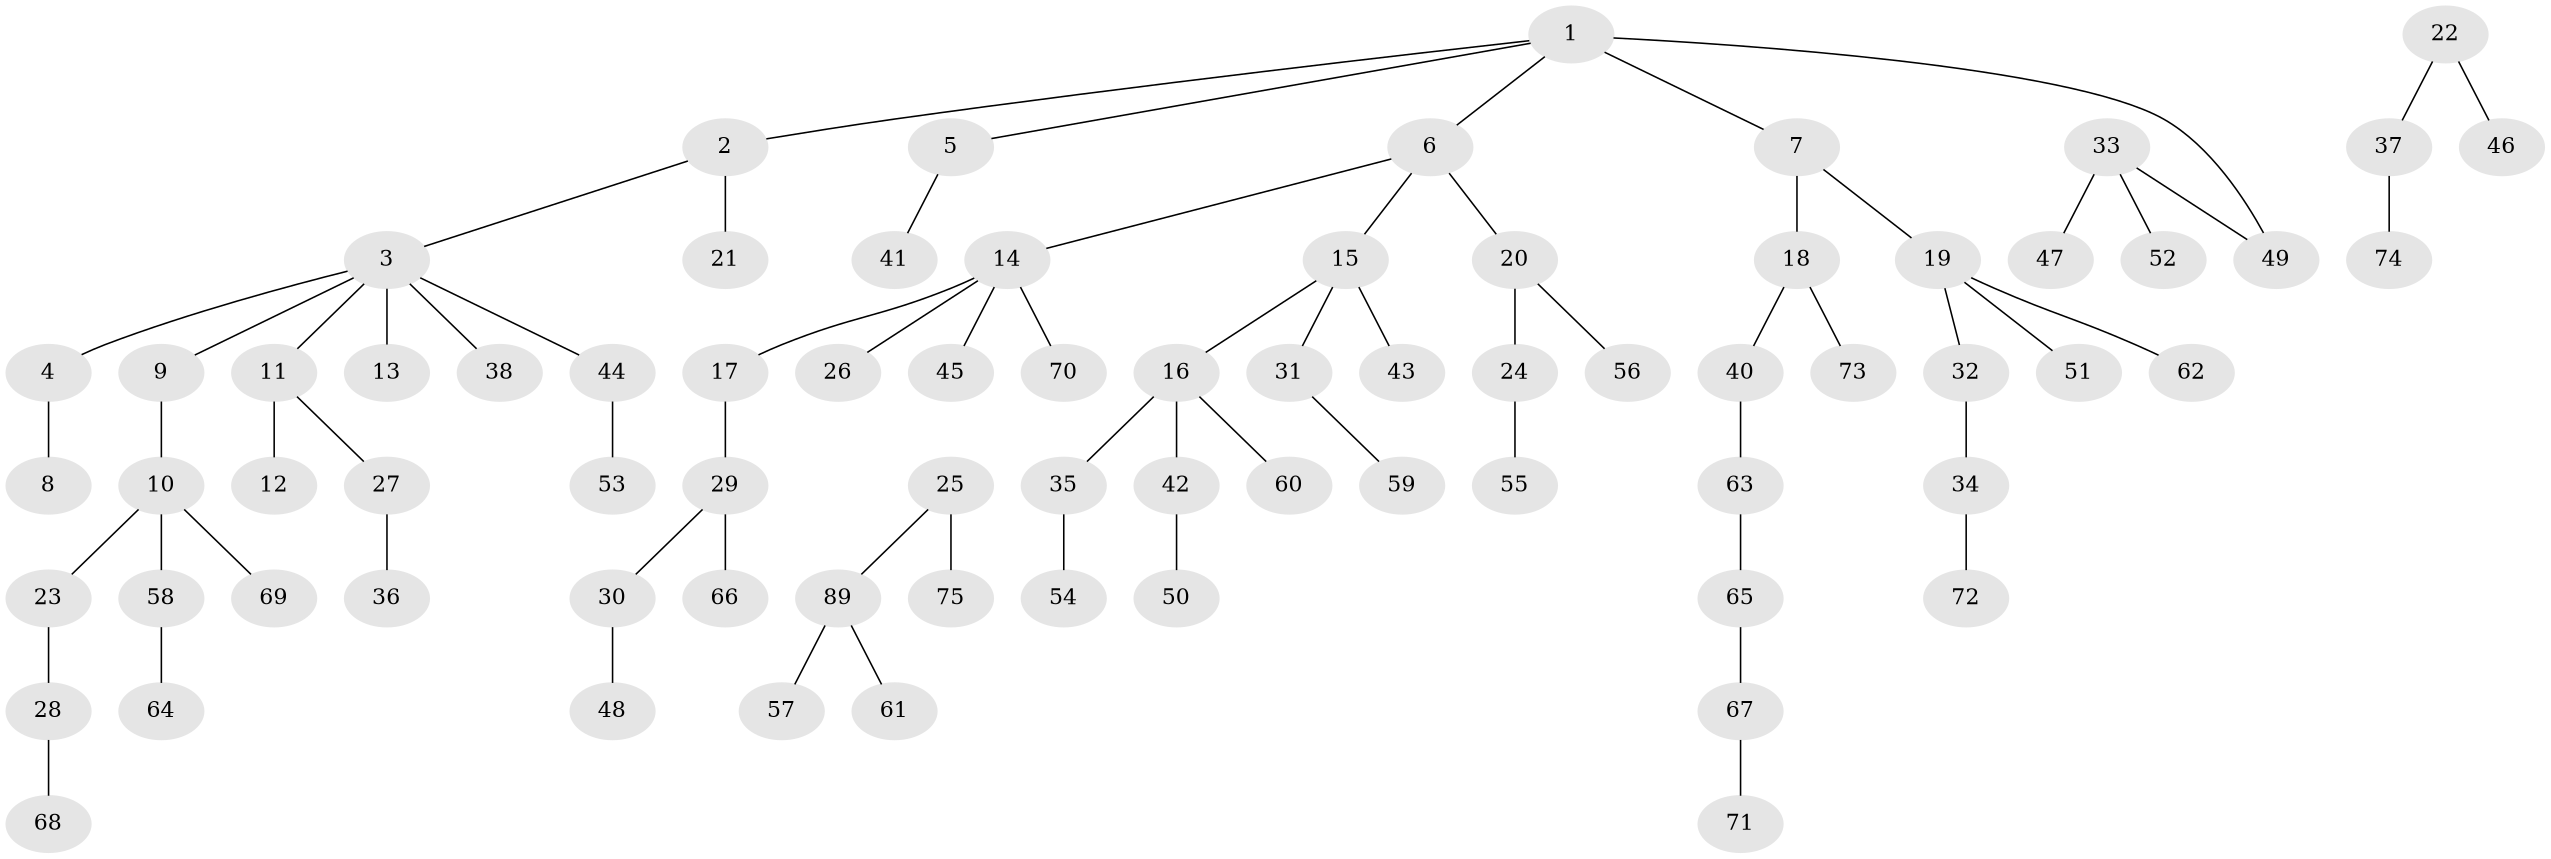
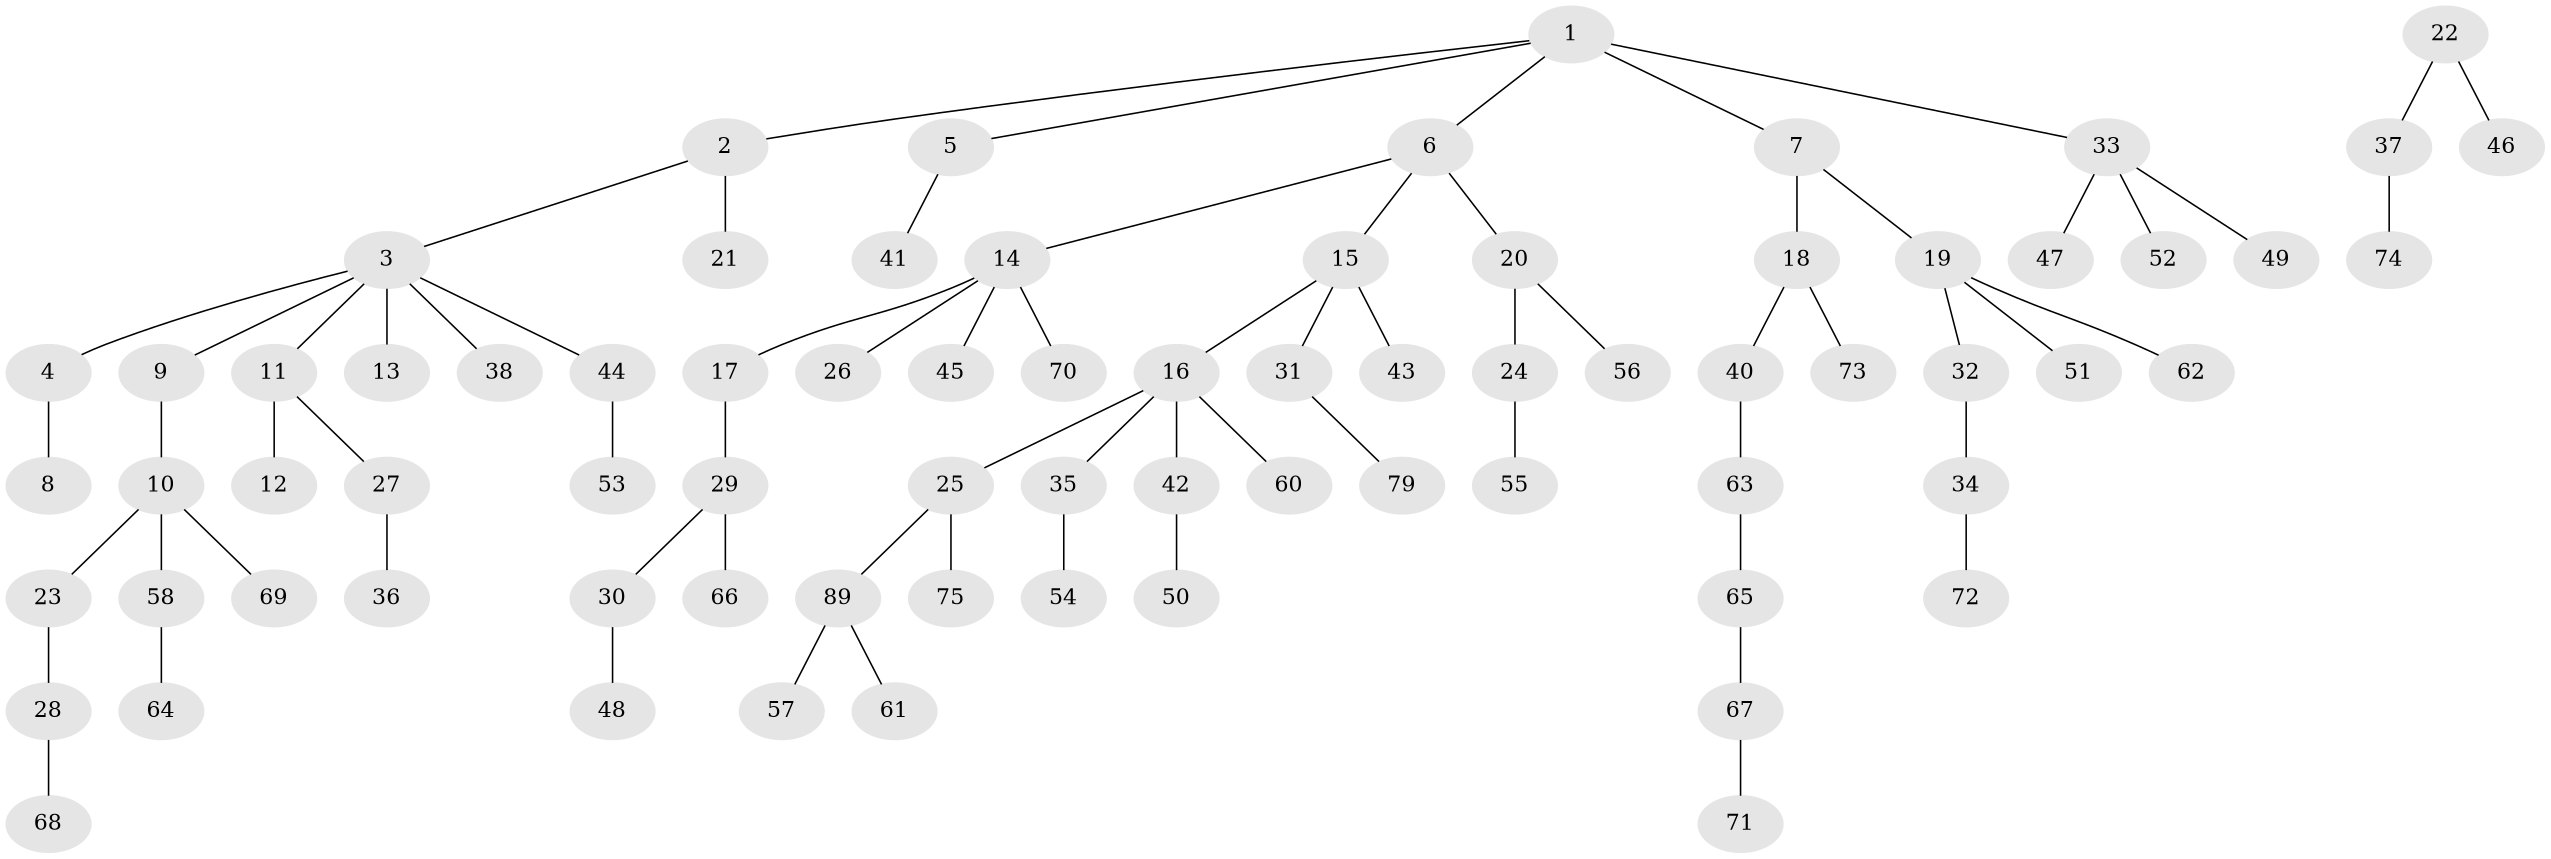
(1968, 70) -> (1839, 91)
none -> (1064, 429)
(1402, 486) -> (1402, 486)
